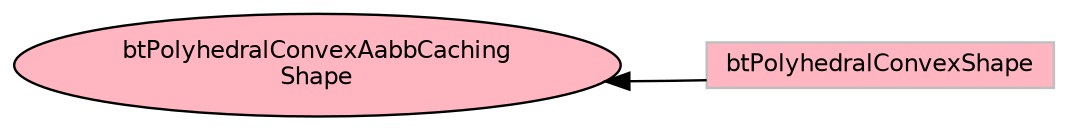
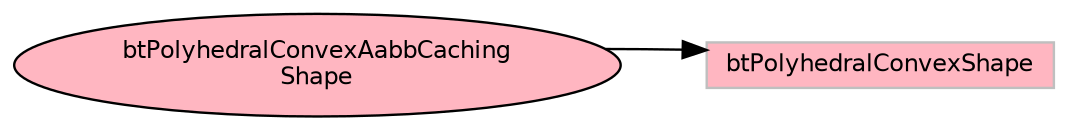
(668, 81) -> (644, 49)
